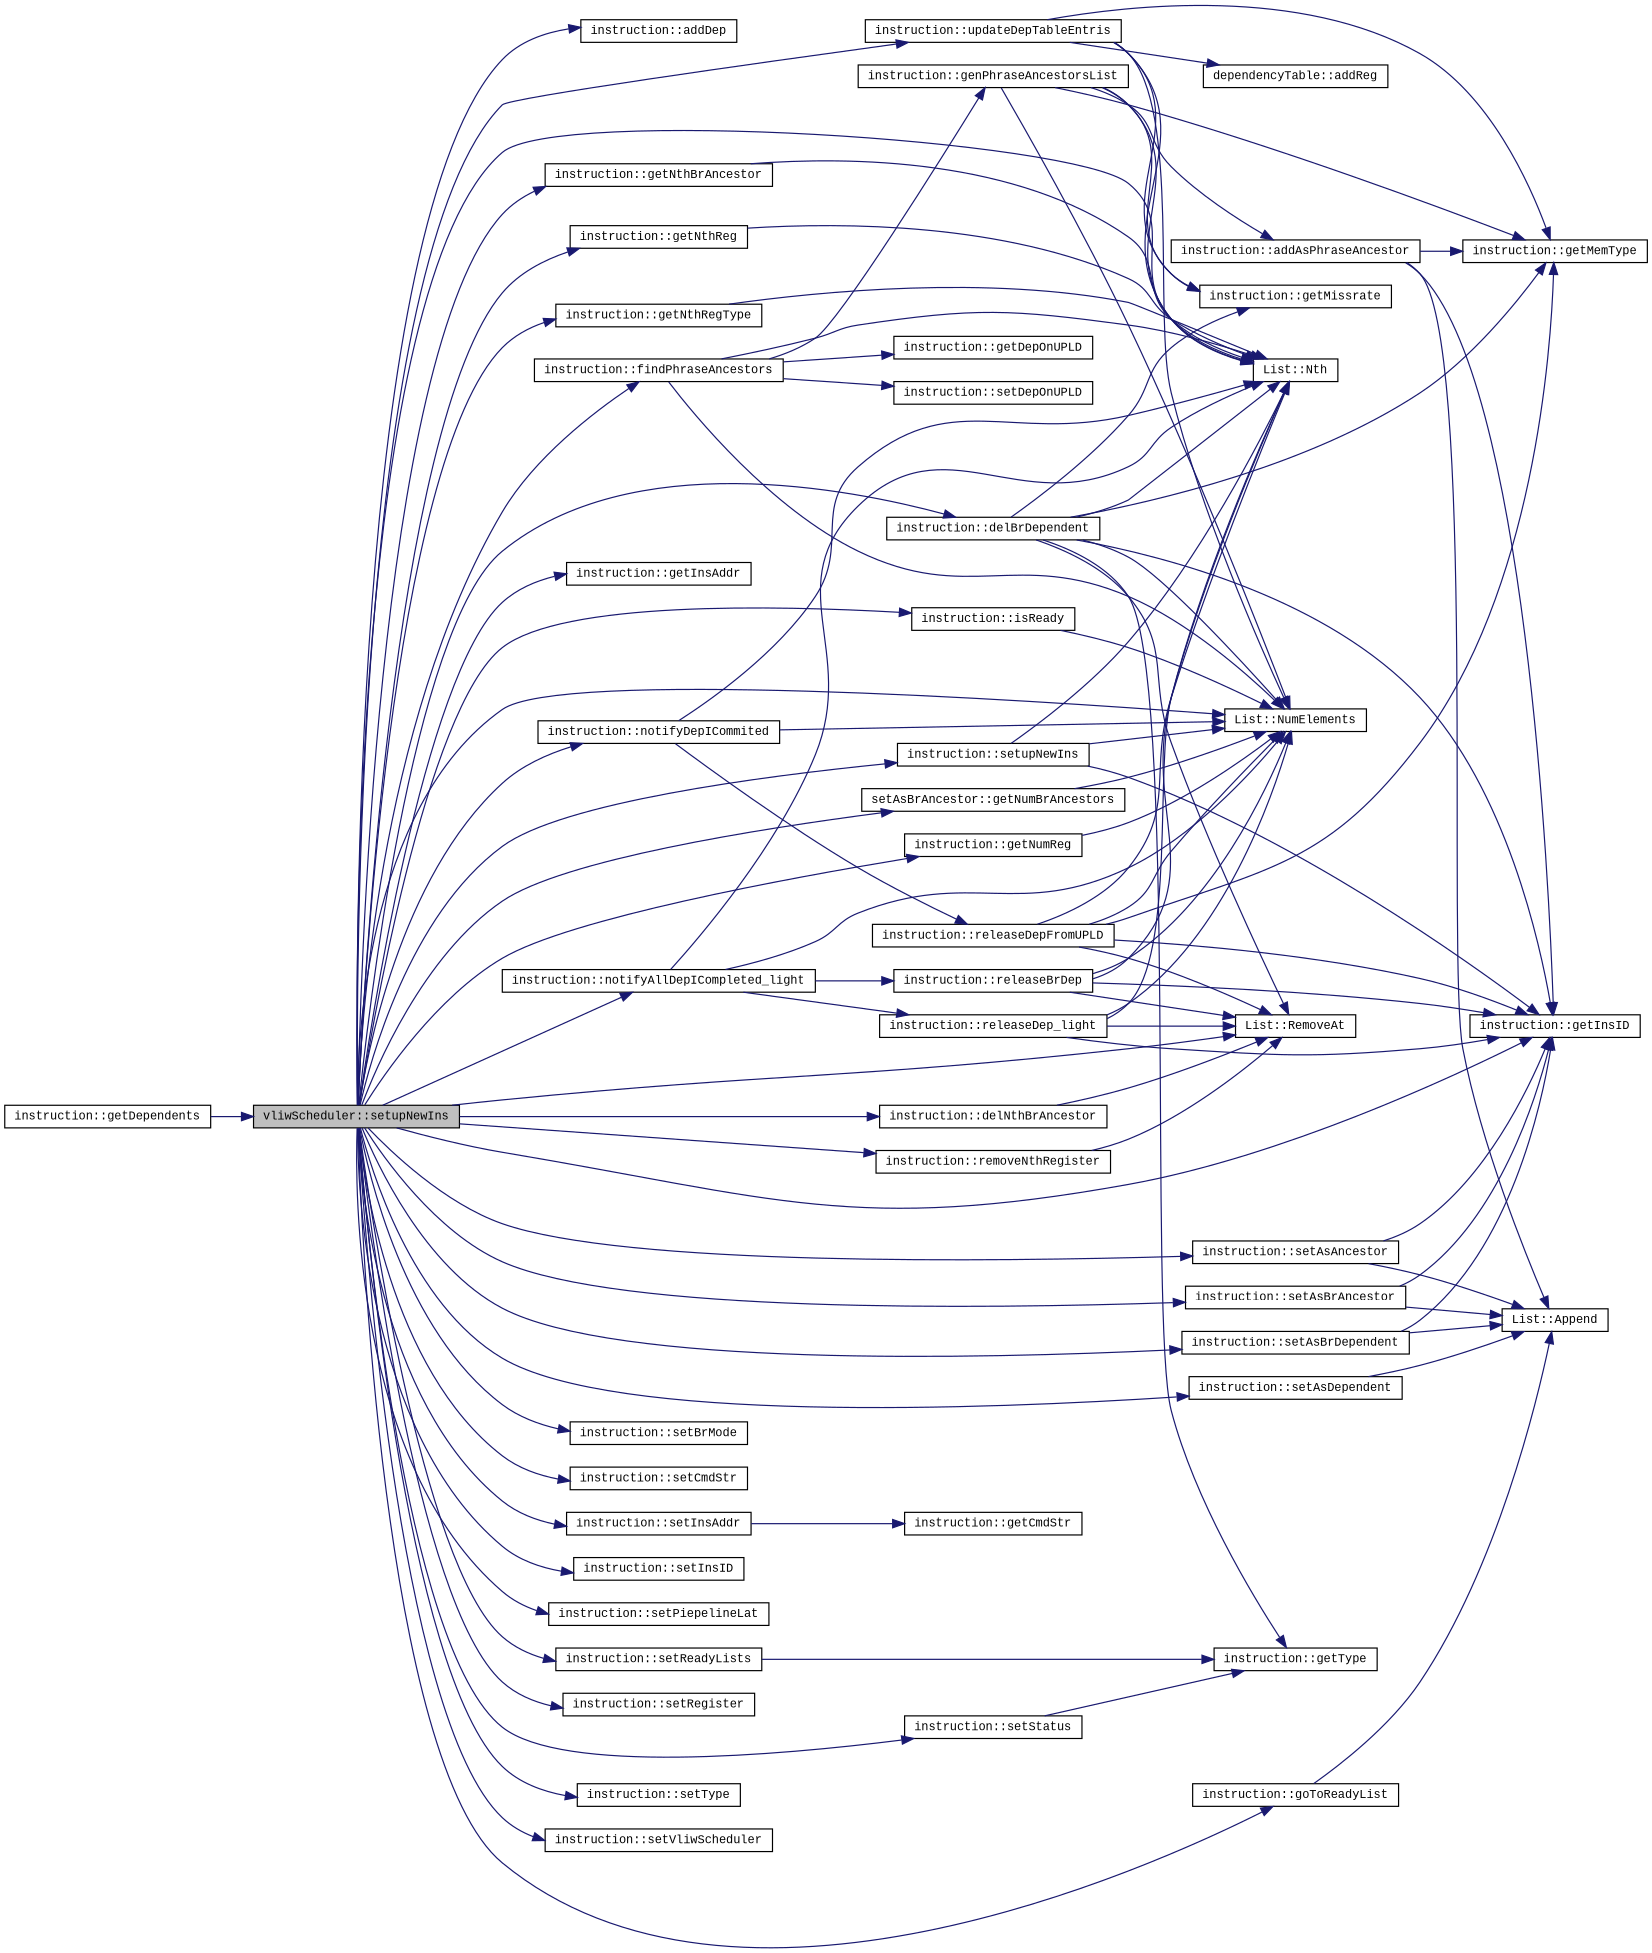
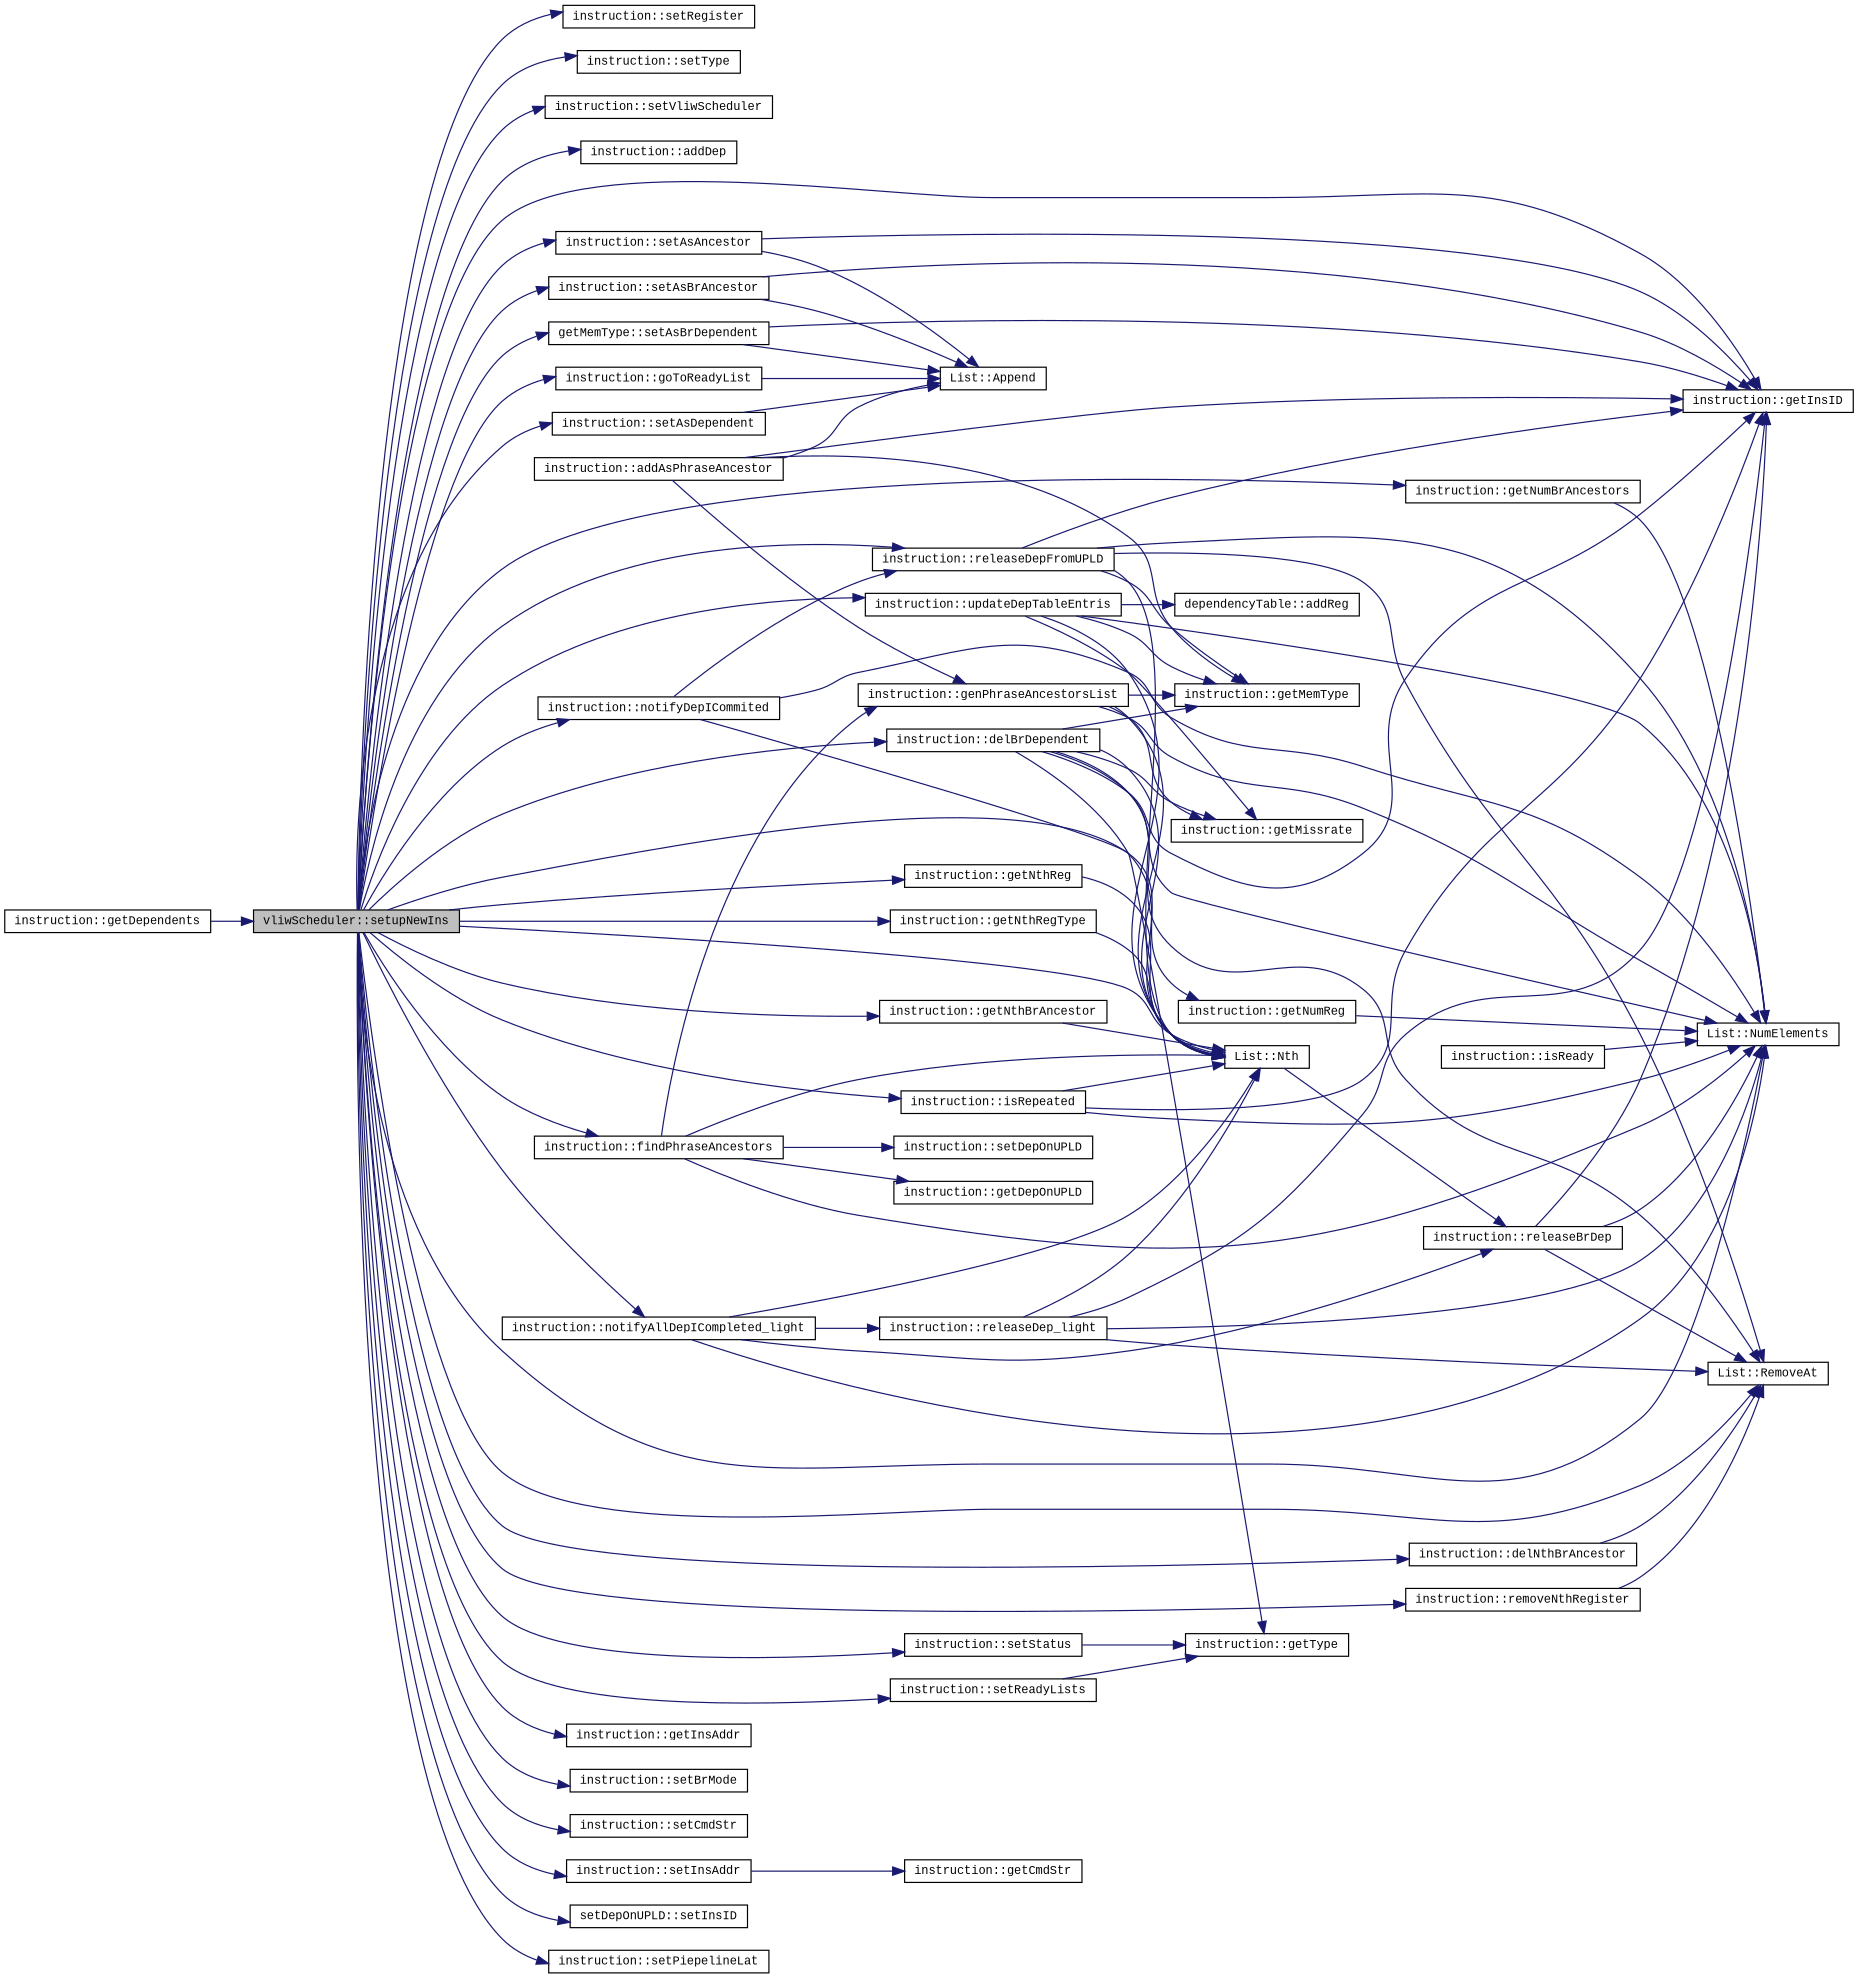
(1170, 165) -> (806, 591)
(477, 679) -> (537, 605)
(1173, 692) -> (1390, 1144)
(993, 755) -> (993, 1102)
(993, 800) -> (1523, 492)
(1296, 1343) -> (659, 333)
(659, 1569) -> (659, 1916)
